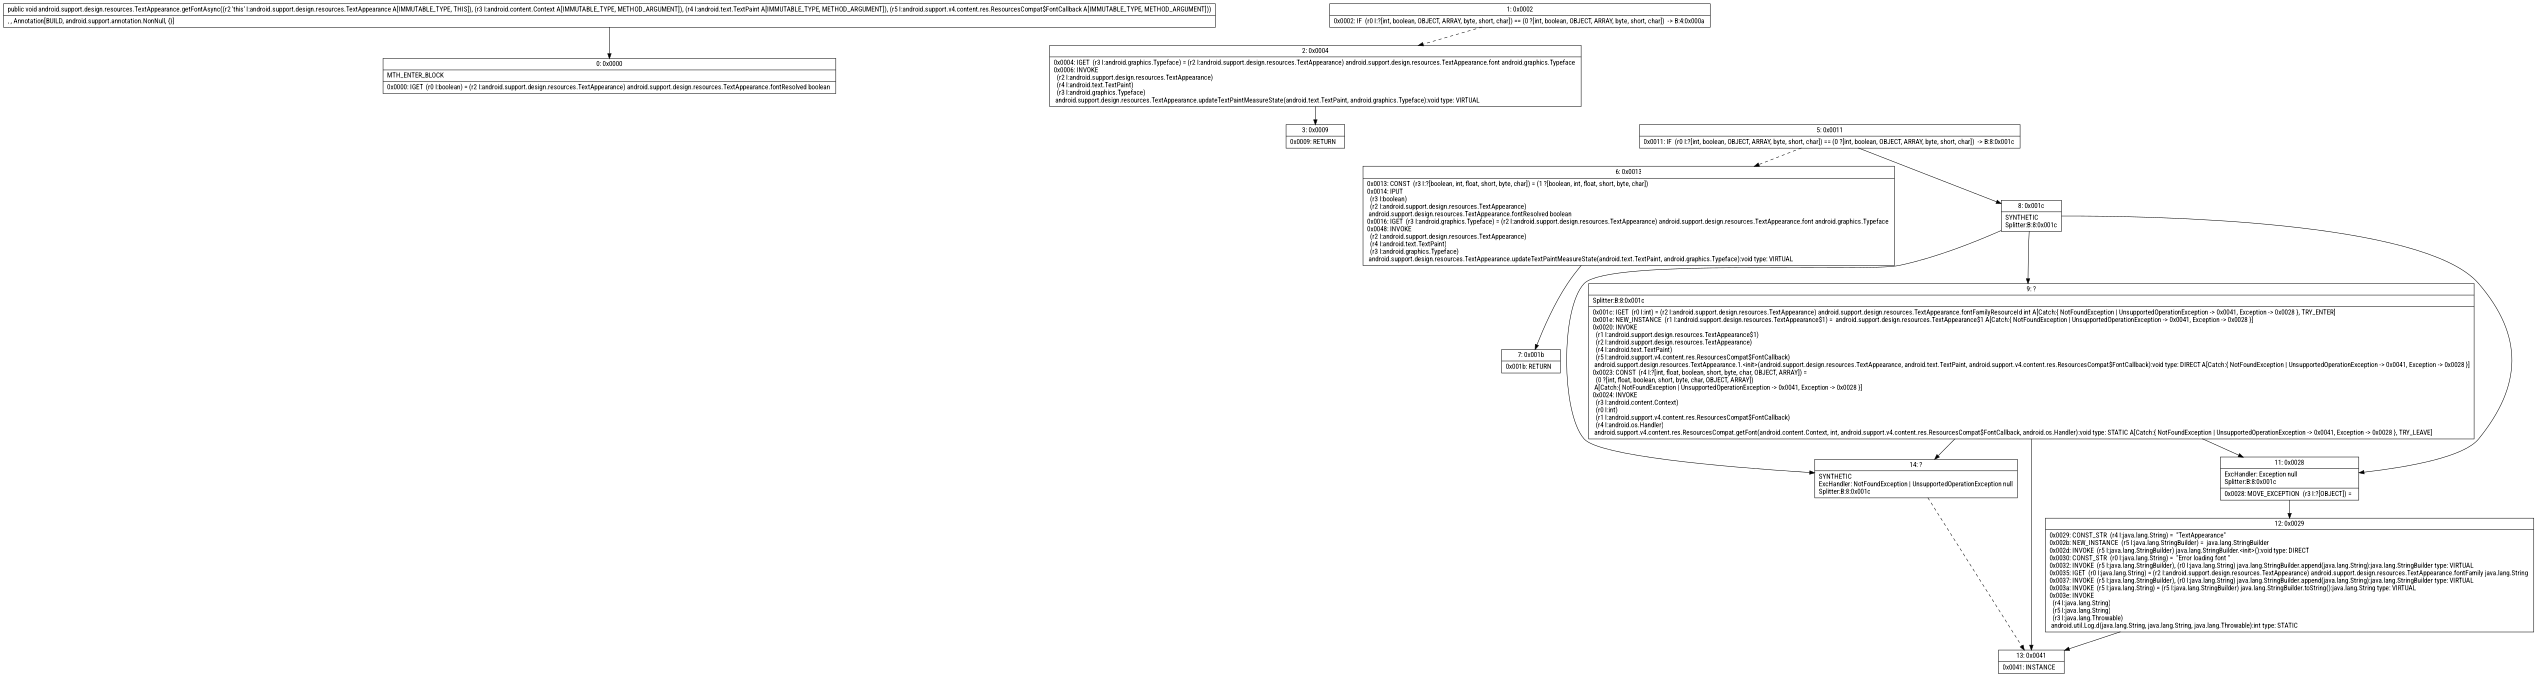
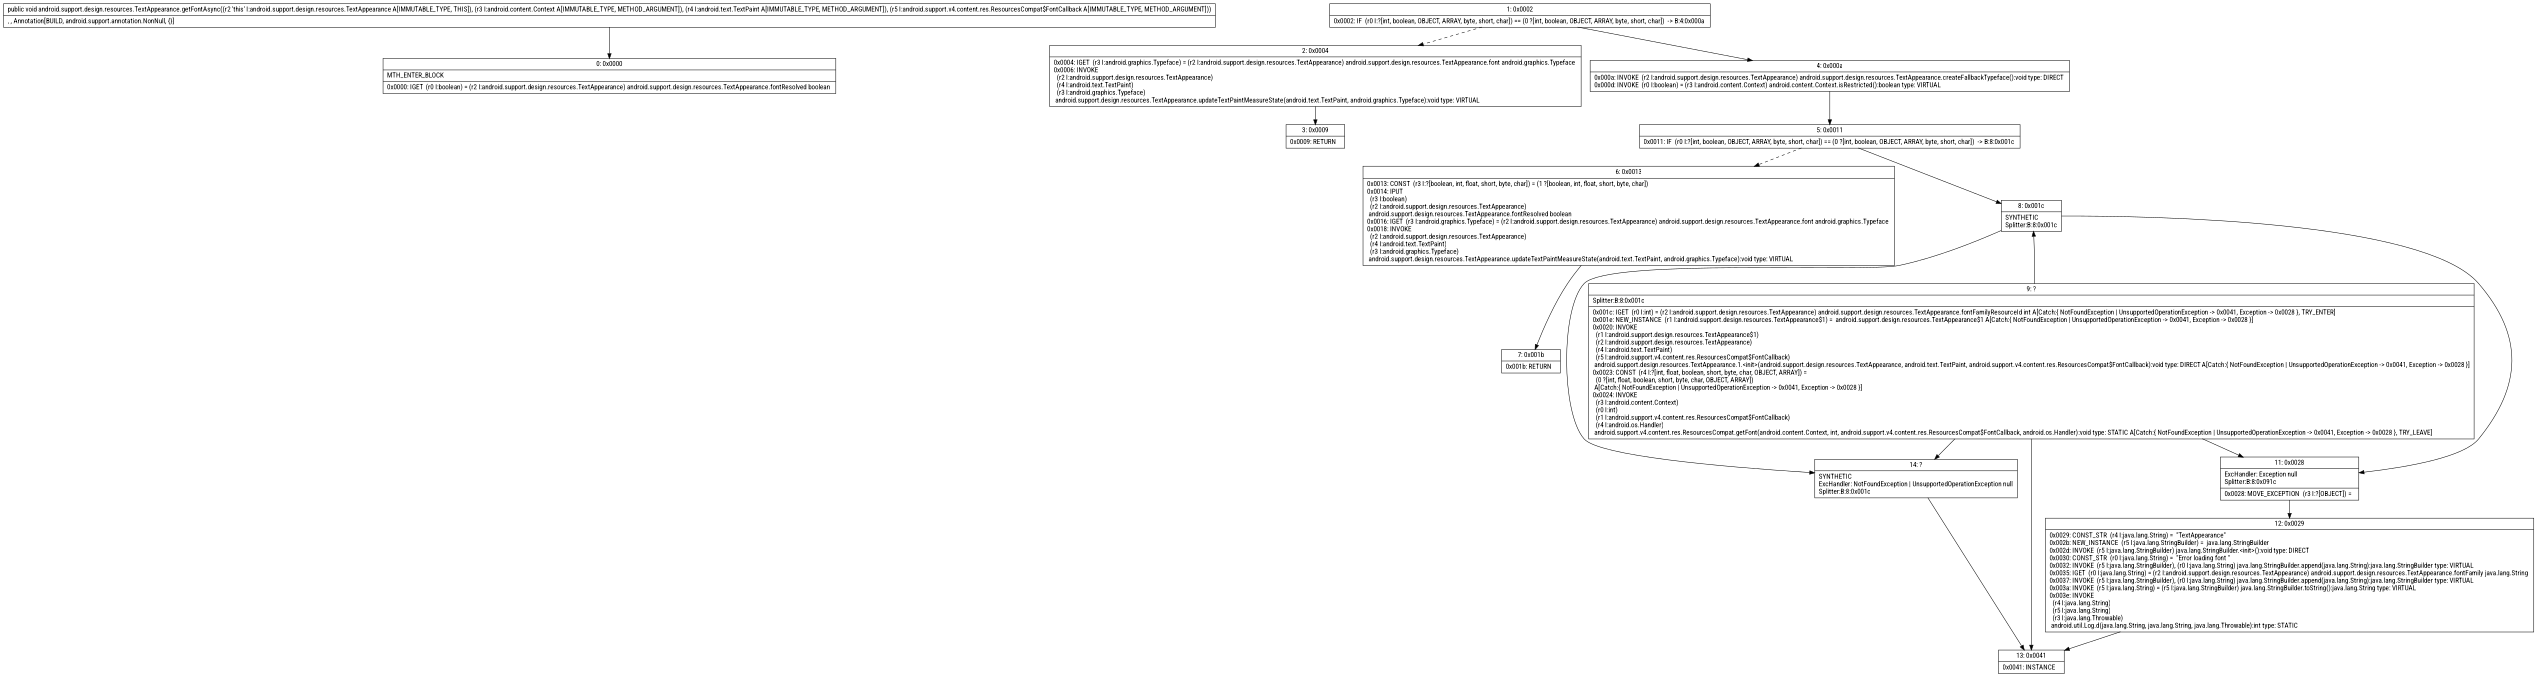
none -> (1830, 76)
(1391, 229) -> (1391, 229)
(2028, 255) -> (2034, 260)
(2250, 482) -> (2250, 482)
(1975, 572) -> (1975, 572)
